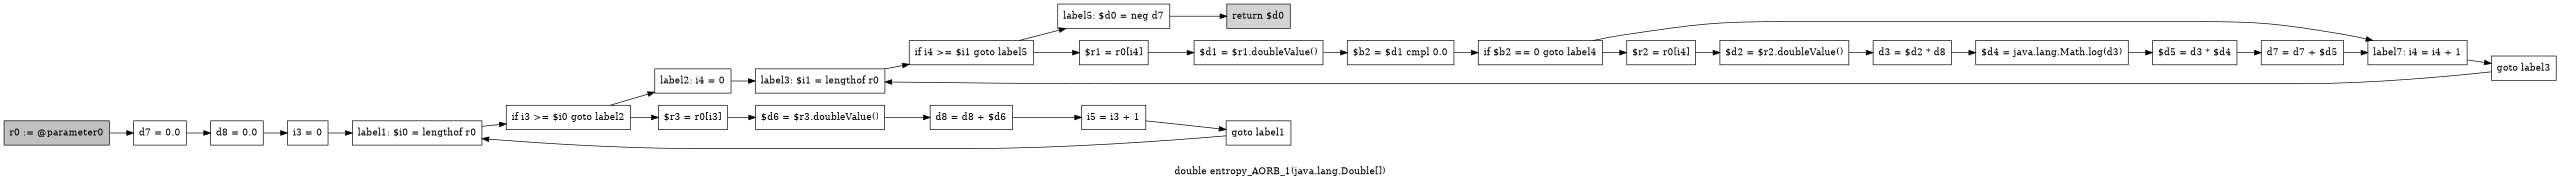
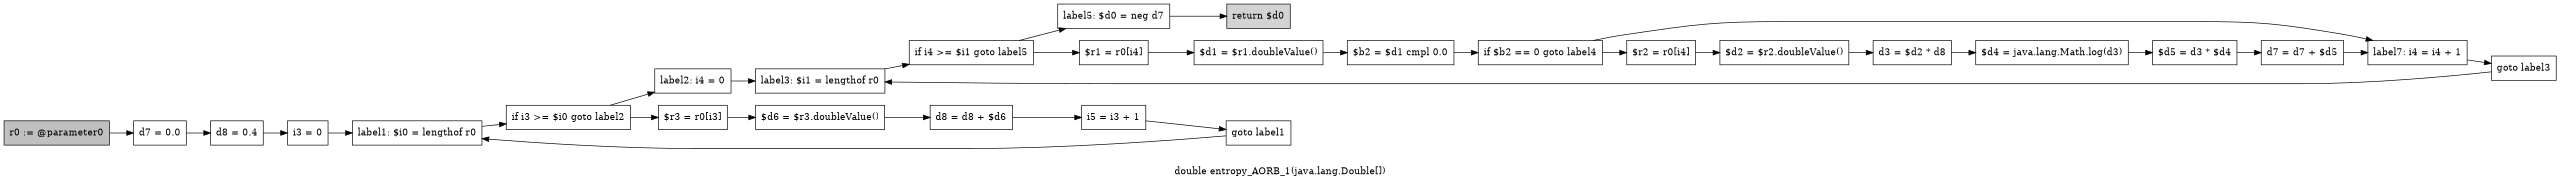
(237, 133) -> (237, 133)
